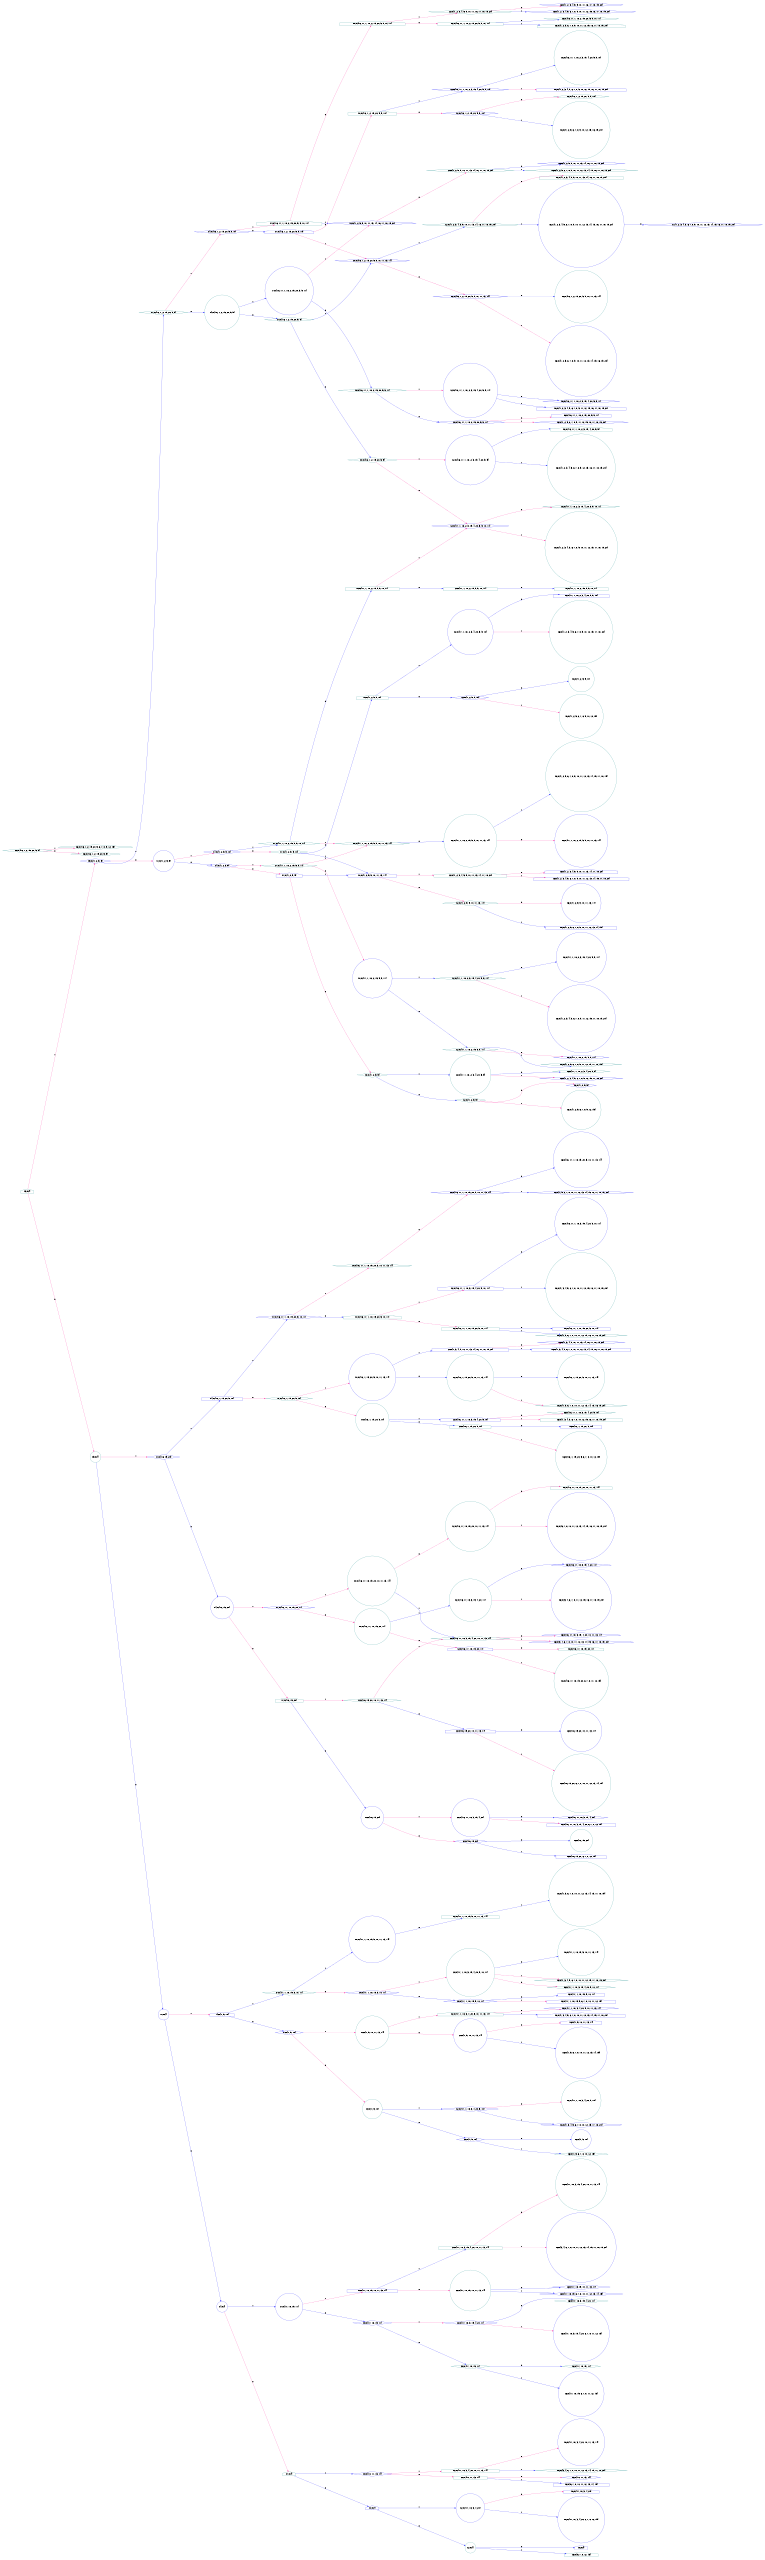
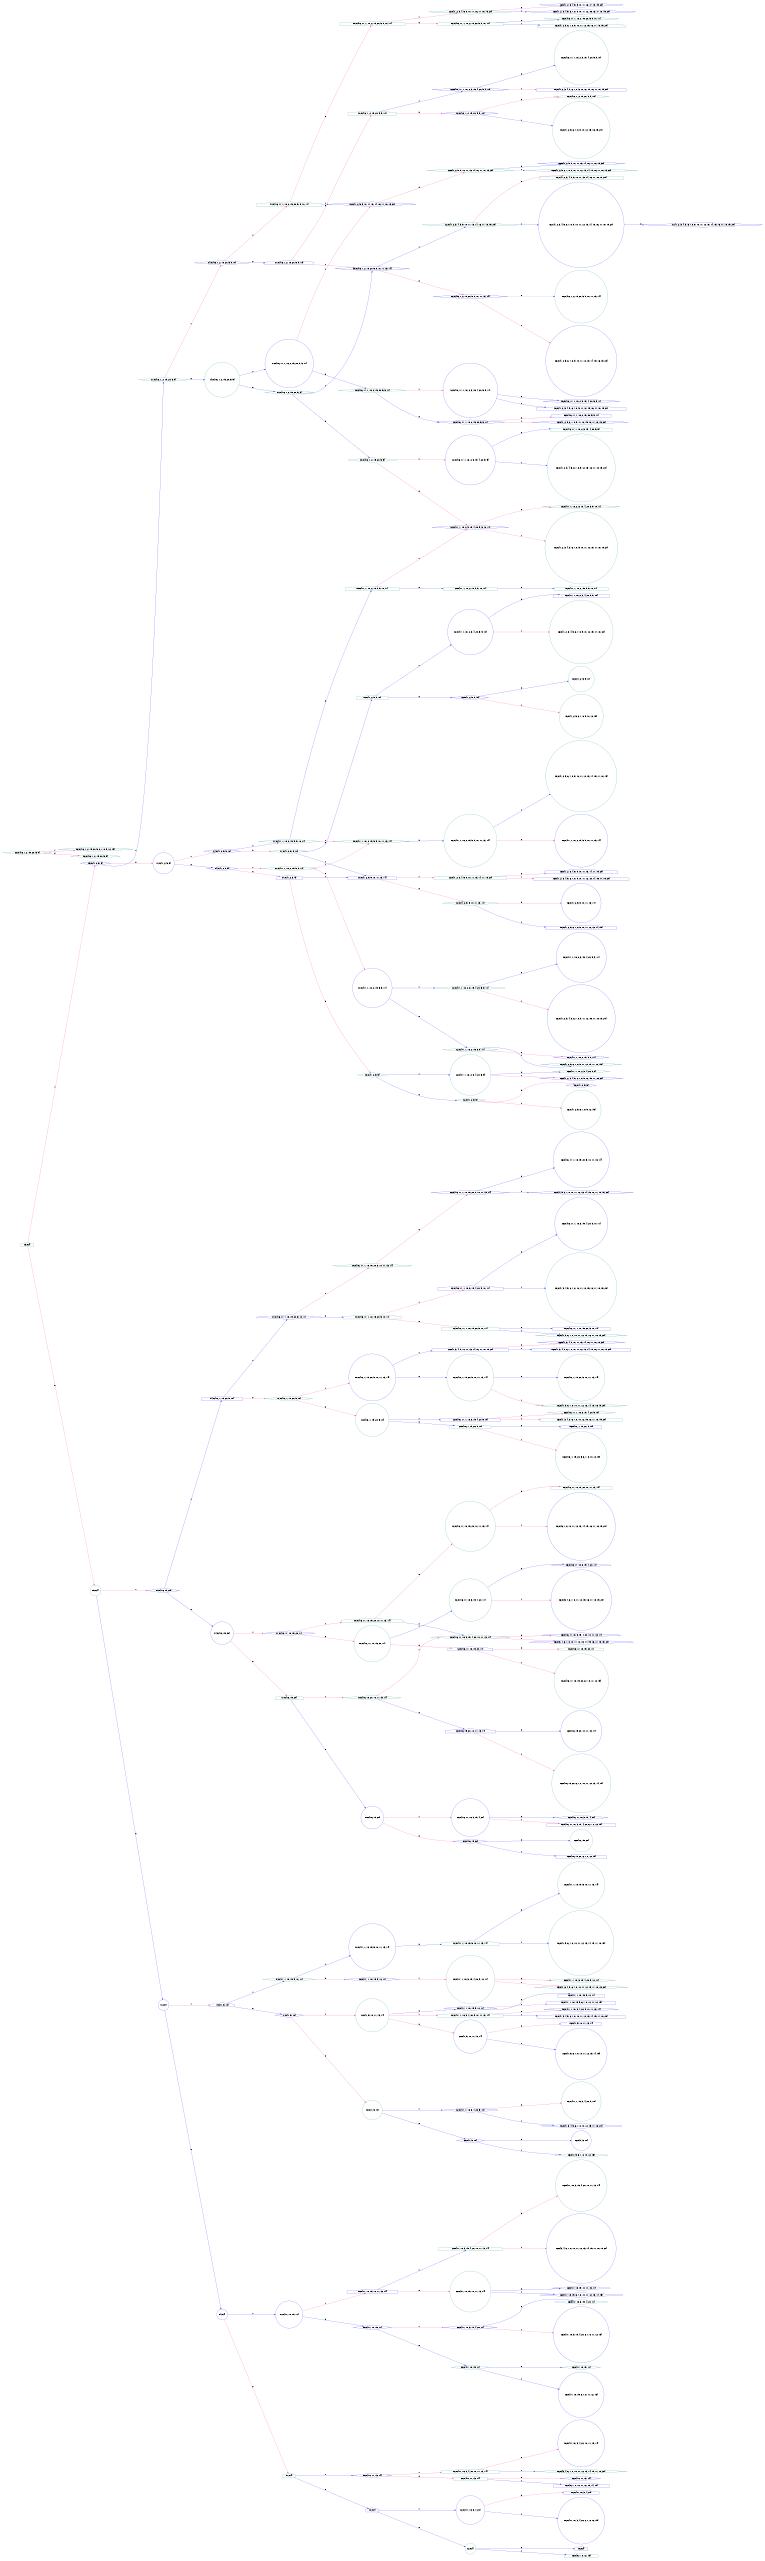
(372, 1581) -> (372, 1621)
(526, 1962) -> (515, 1915)
(419, 1998) -> (422, 2012)
